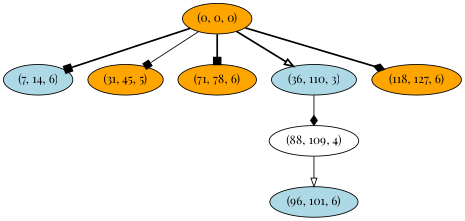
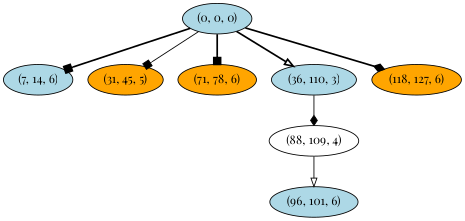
(217, 19) -> (217, 19)
